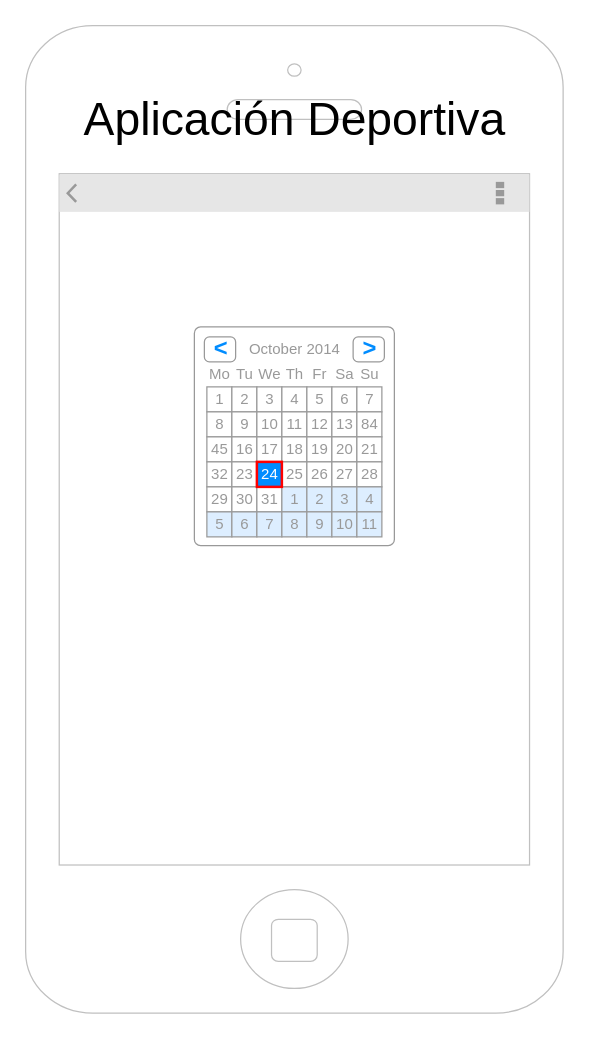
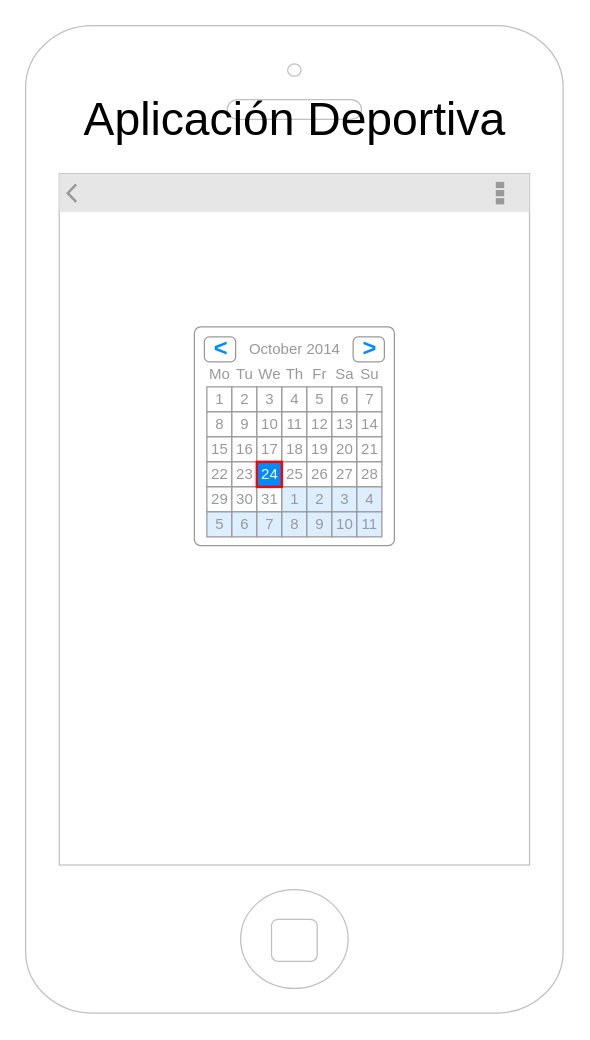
(370, 424) -> (370, 424)
(220, 449) -> (220, 449)
(220, 474) -> (220, 474)
